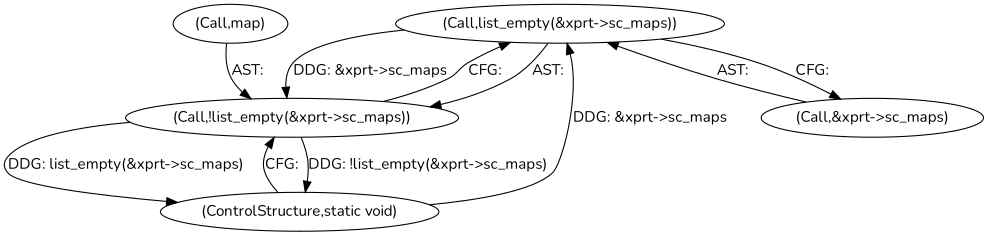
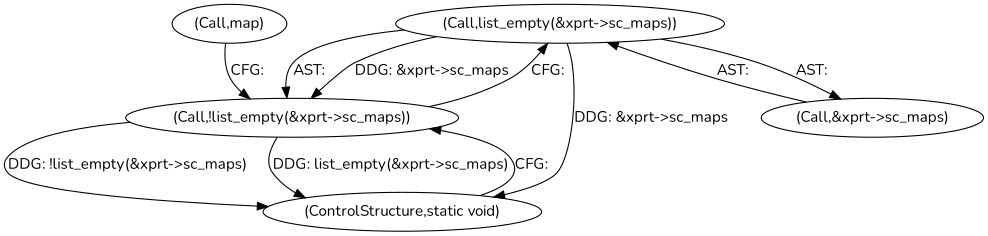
(250, 71) -> (249, 71)
(815, 71) -> (814, 71)
(550, 175) -> (570, 138)
